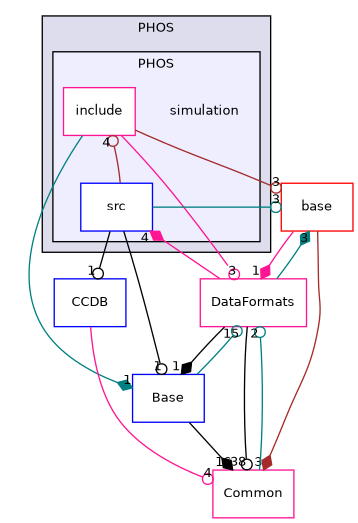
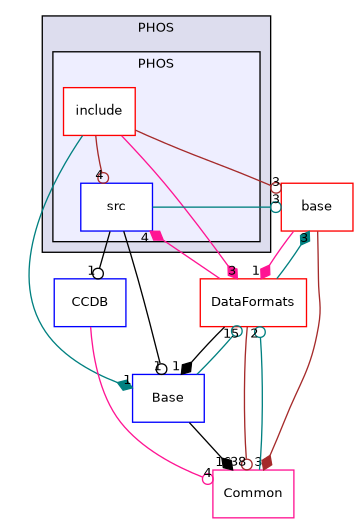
(99, 112) -> (99, 112)
(204, 112) -> none
(118, 165) -> (98, 154)
(177, 199) -> (177, 199)
(253, 303) -> (253, 303)
(244, 393) -> (244, 393)
